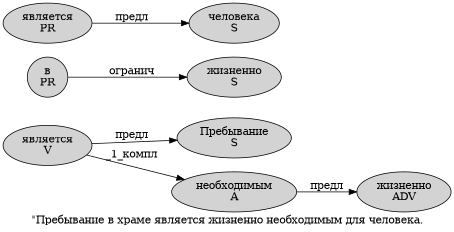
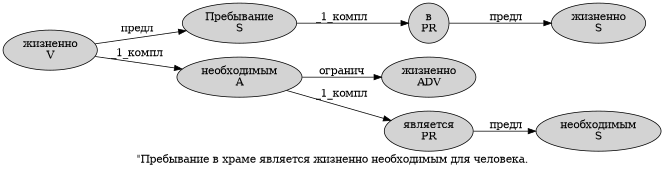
(234, 23) -> (599, 131)
none -> (349, 23)
(132, 72) -> (506, 18)
none -> (335, 104)
(48, 145) -> (50, 50)
(327, 186) -> (342, 72)
